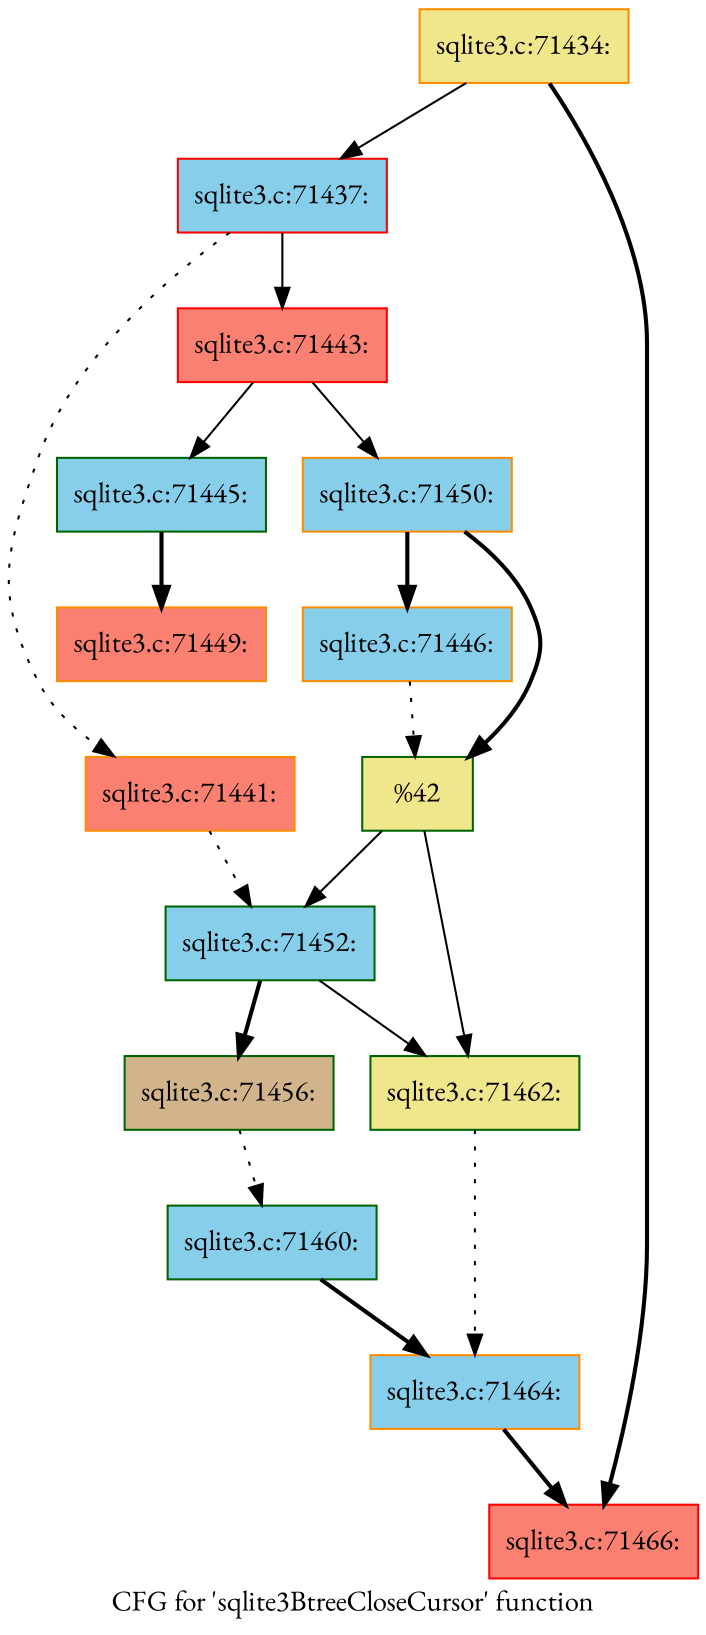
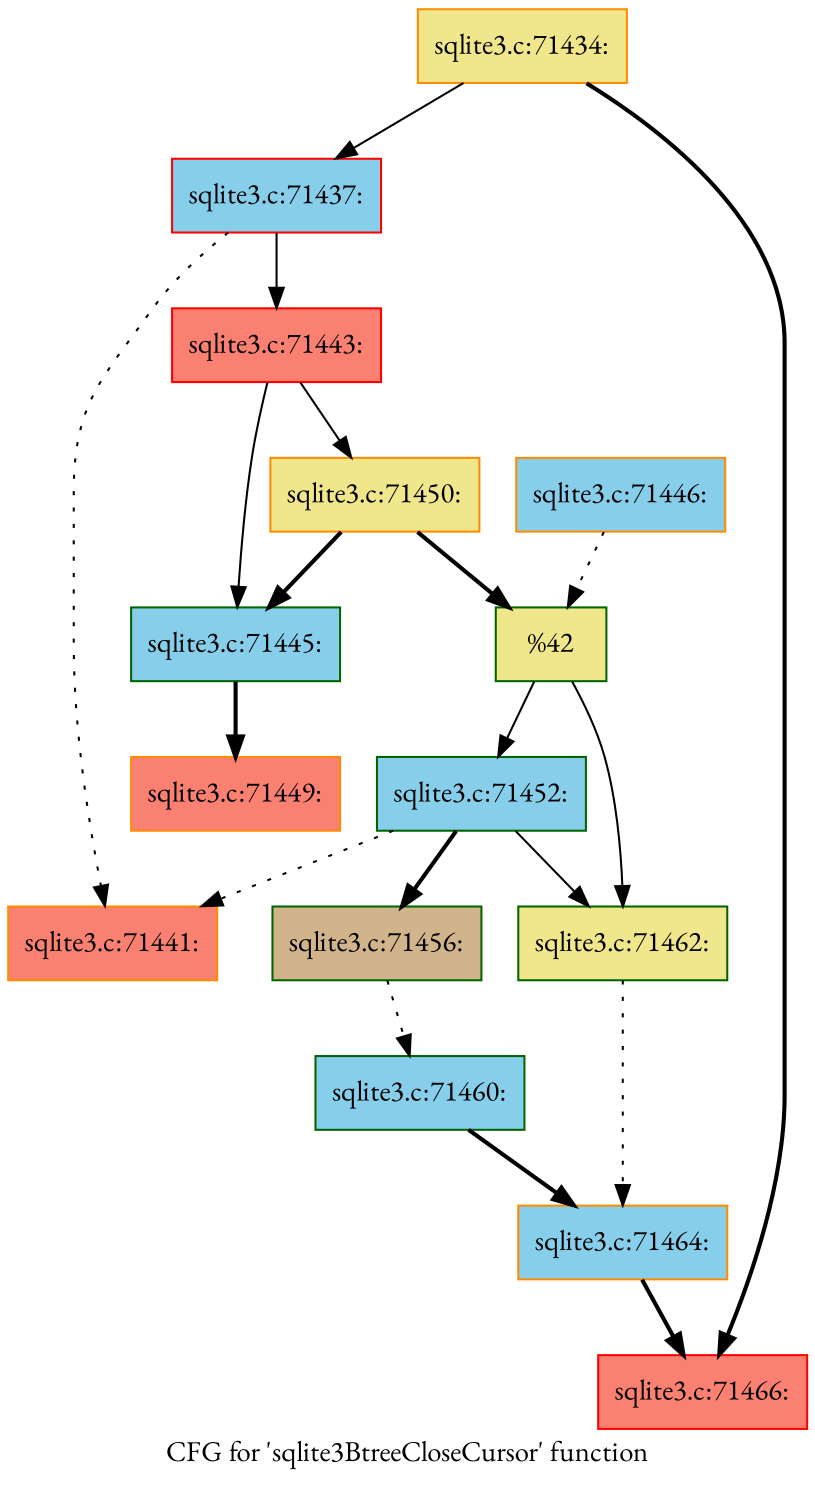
(407, 495) -> (375, 495)
(407, 559) -> (312, 562)
(225, 860) -> (307, 865)
